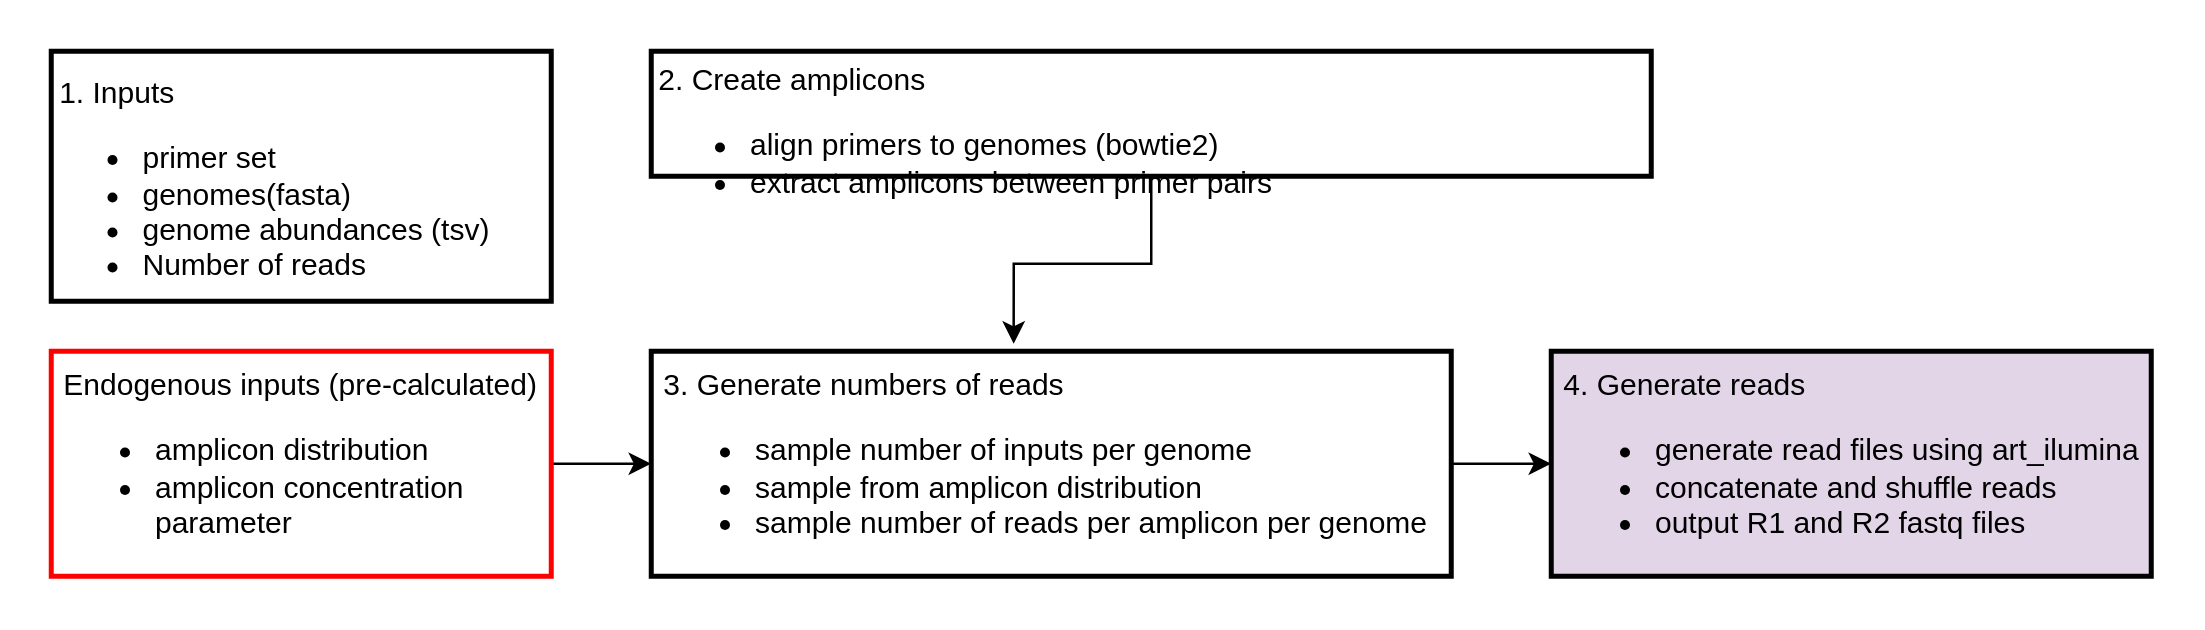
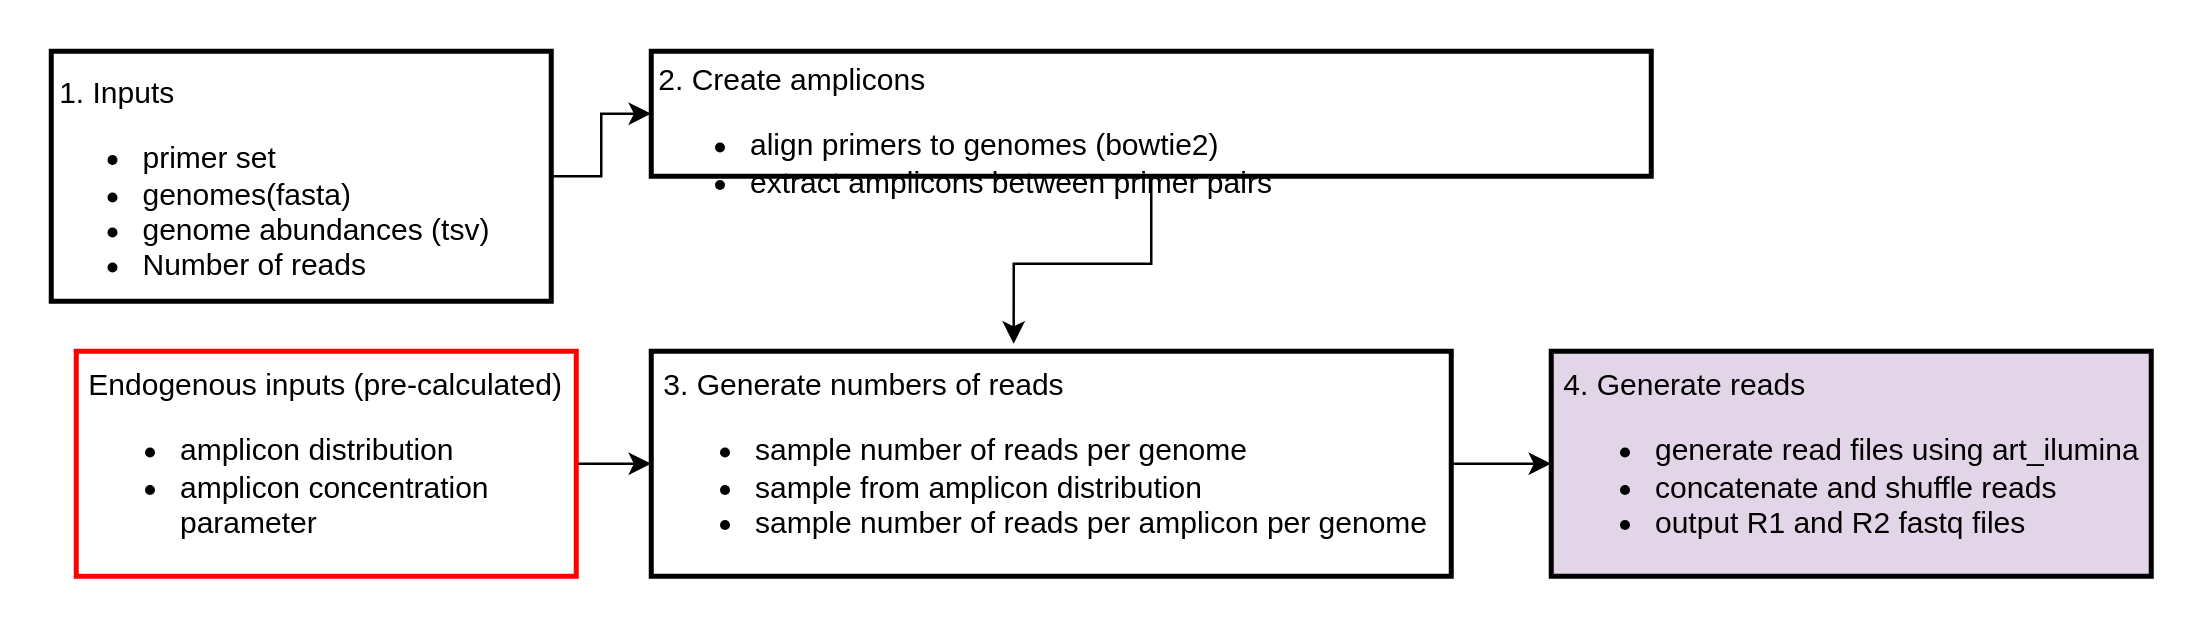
none -> (601, 153)
(1004, 441) -> (1004, 441)
(301, 464) -> (326, 464)
